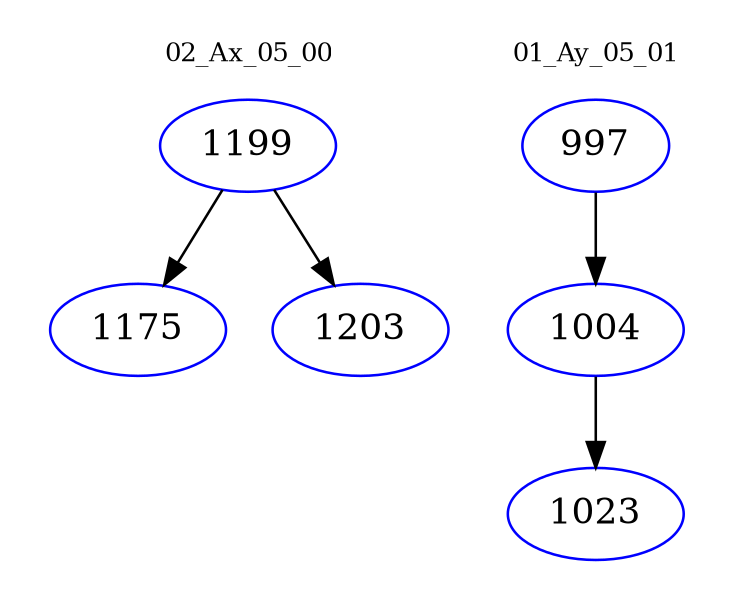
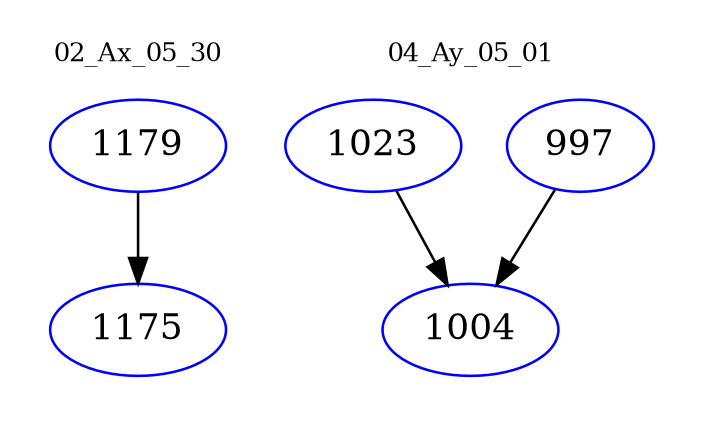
(249, 55) -> (138, 55)
(596, 55) -> (470, 55)
(248, 146) -> (138, 146)
(361, 330) -> none
(596, 409) -> (416, 227)
